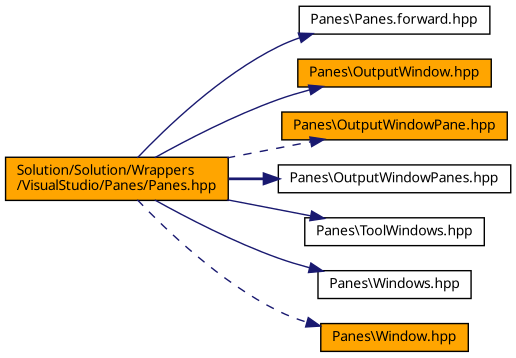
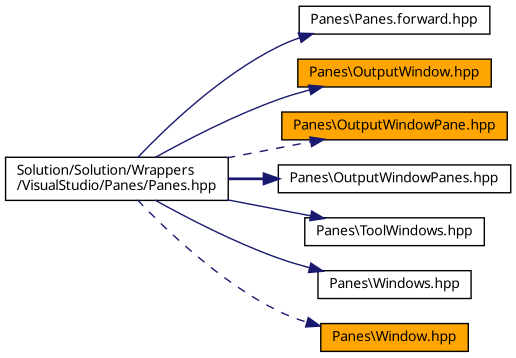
(117, 179) -> (117, 179)
